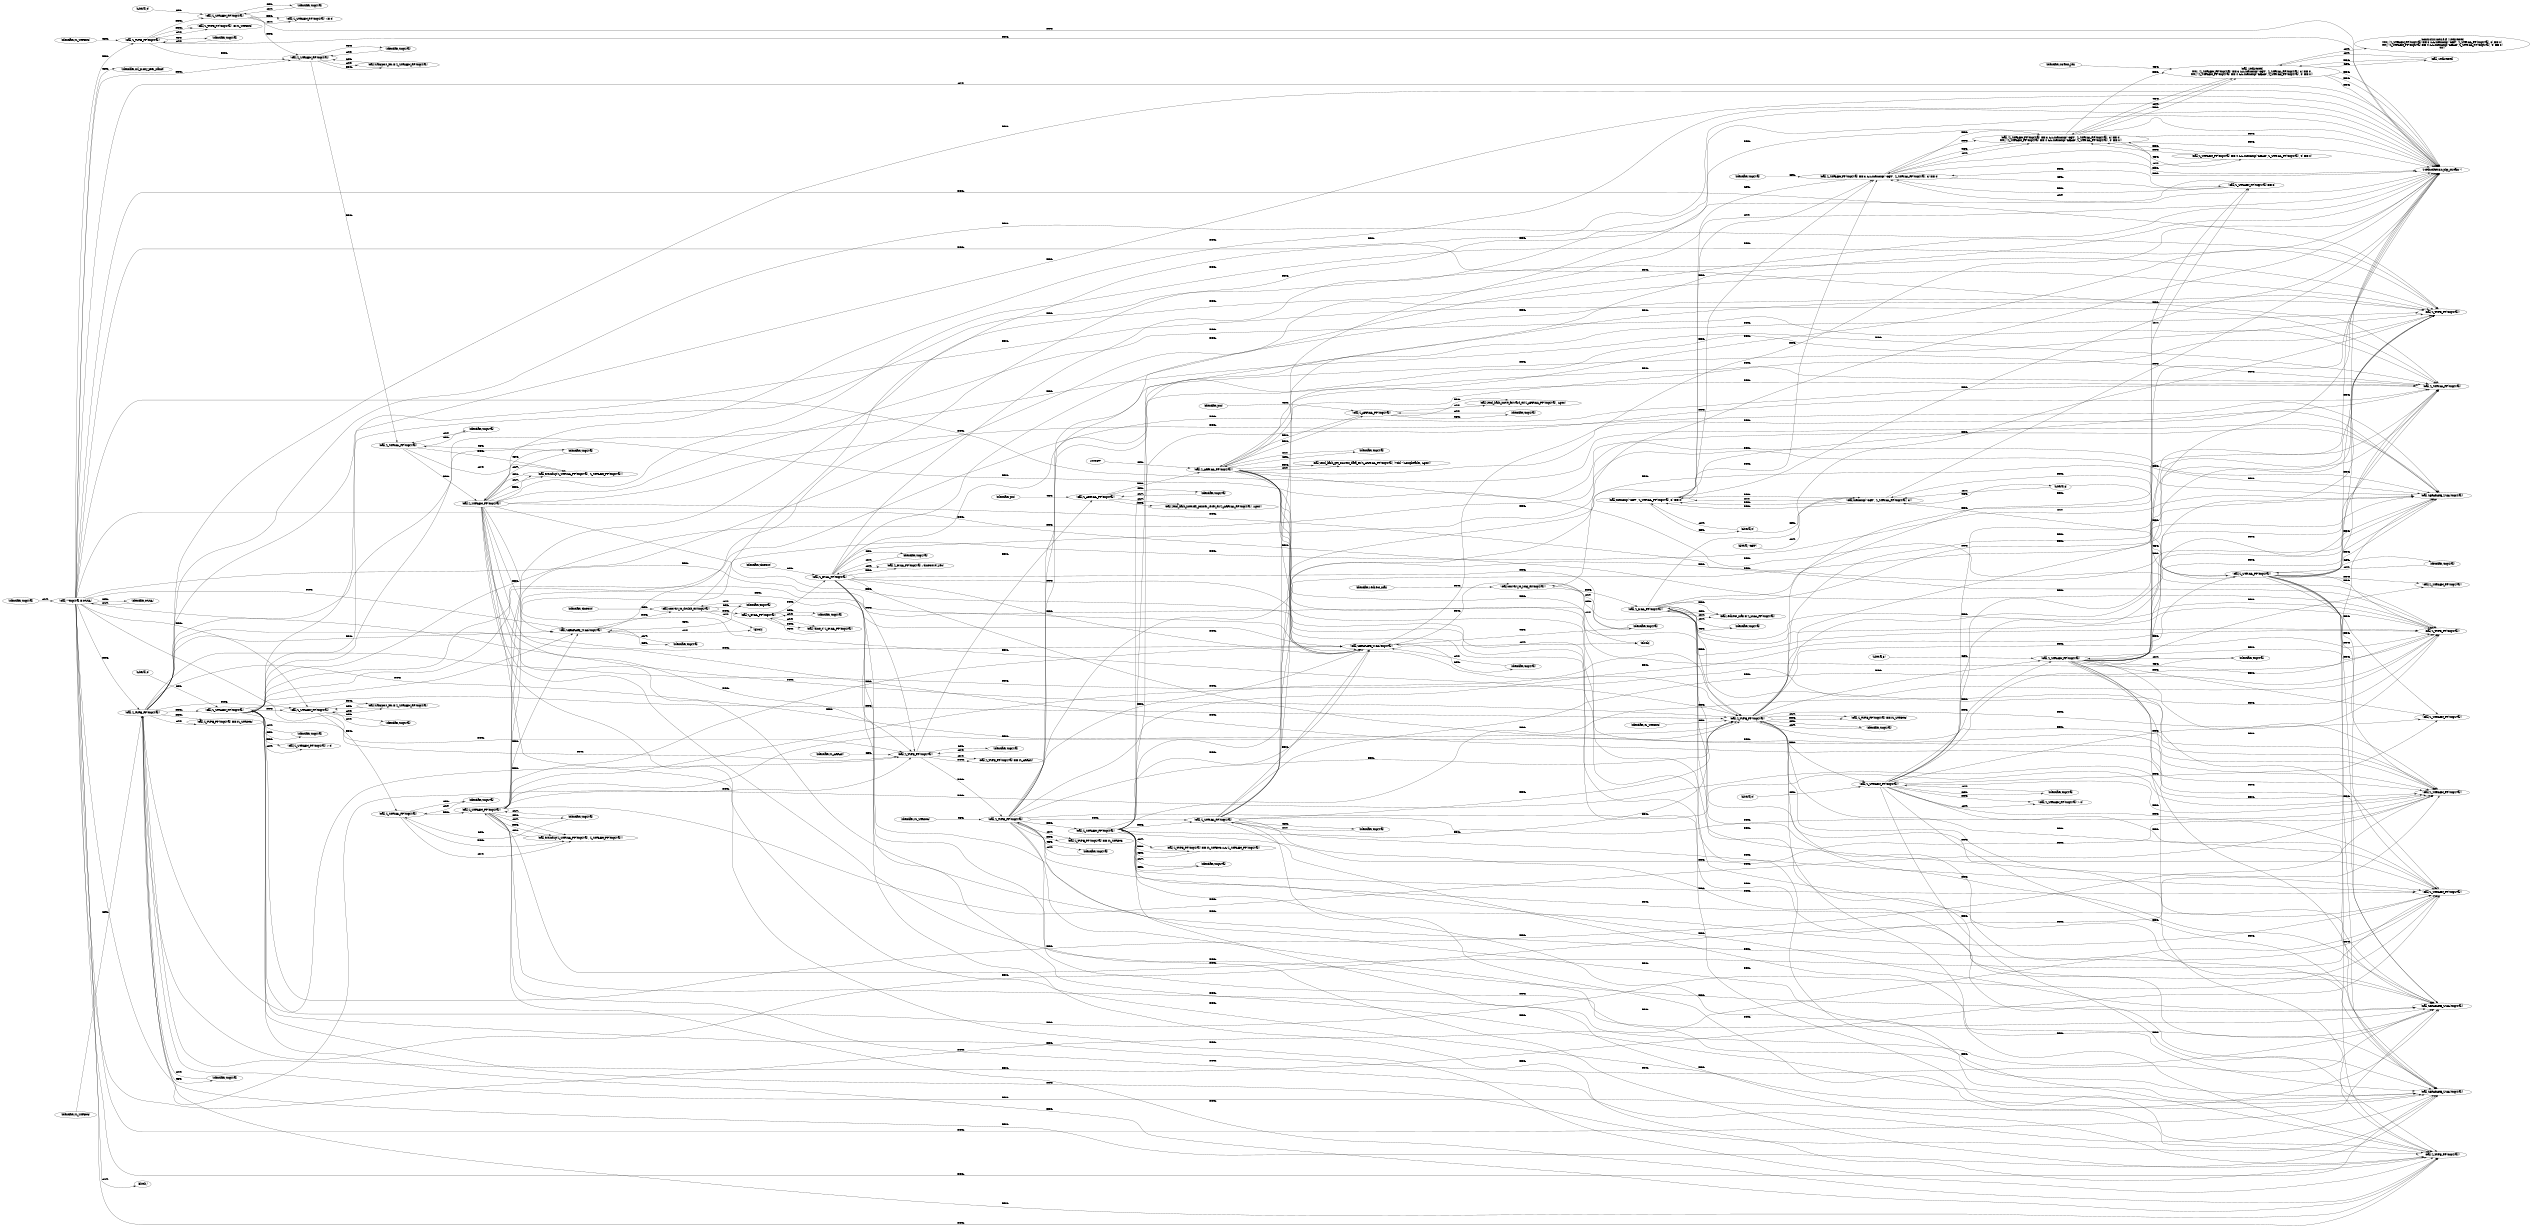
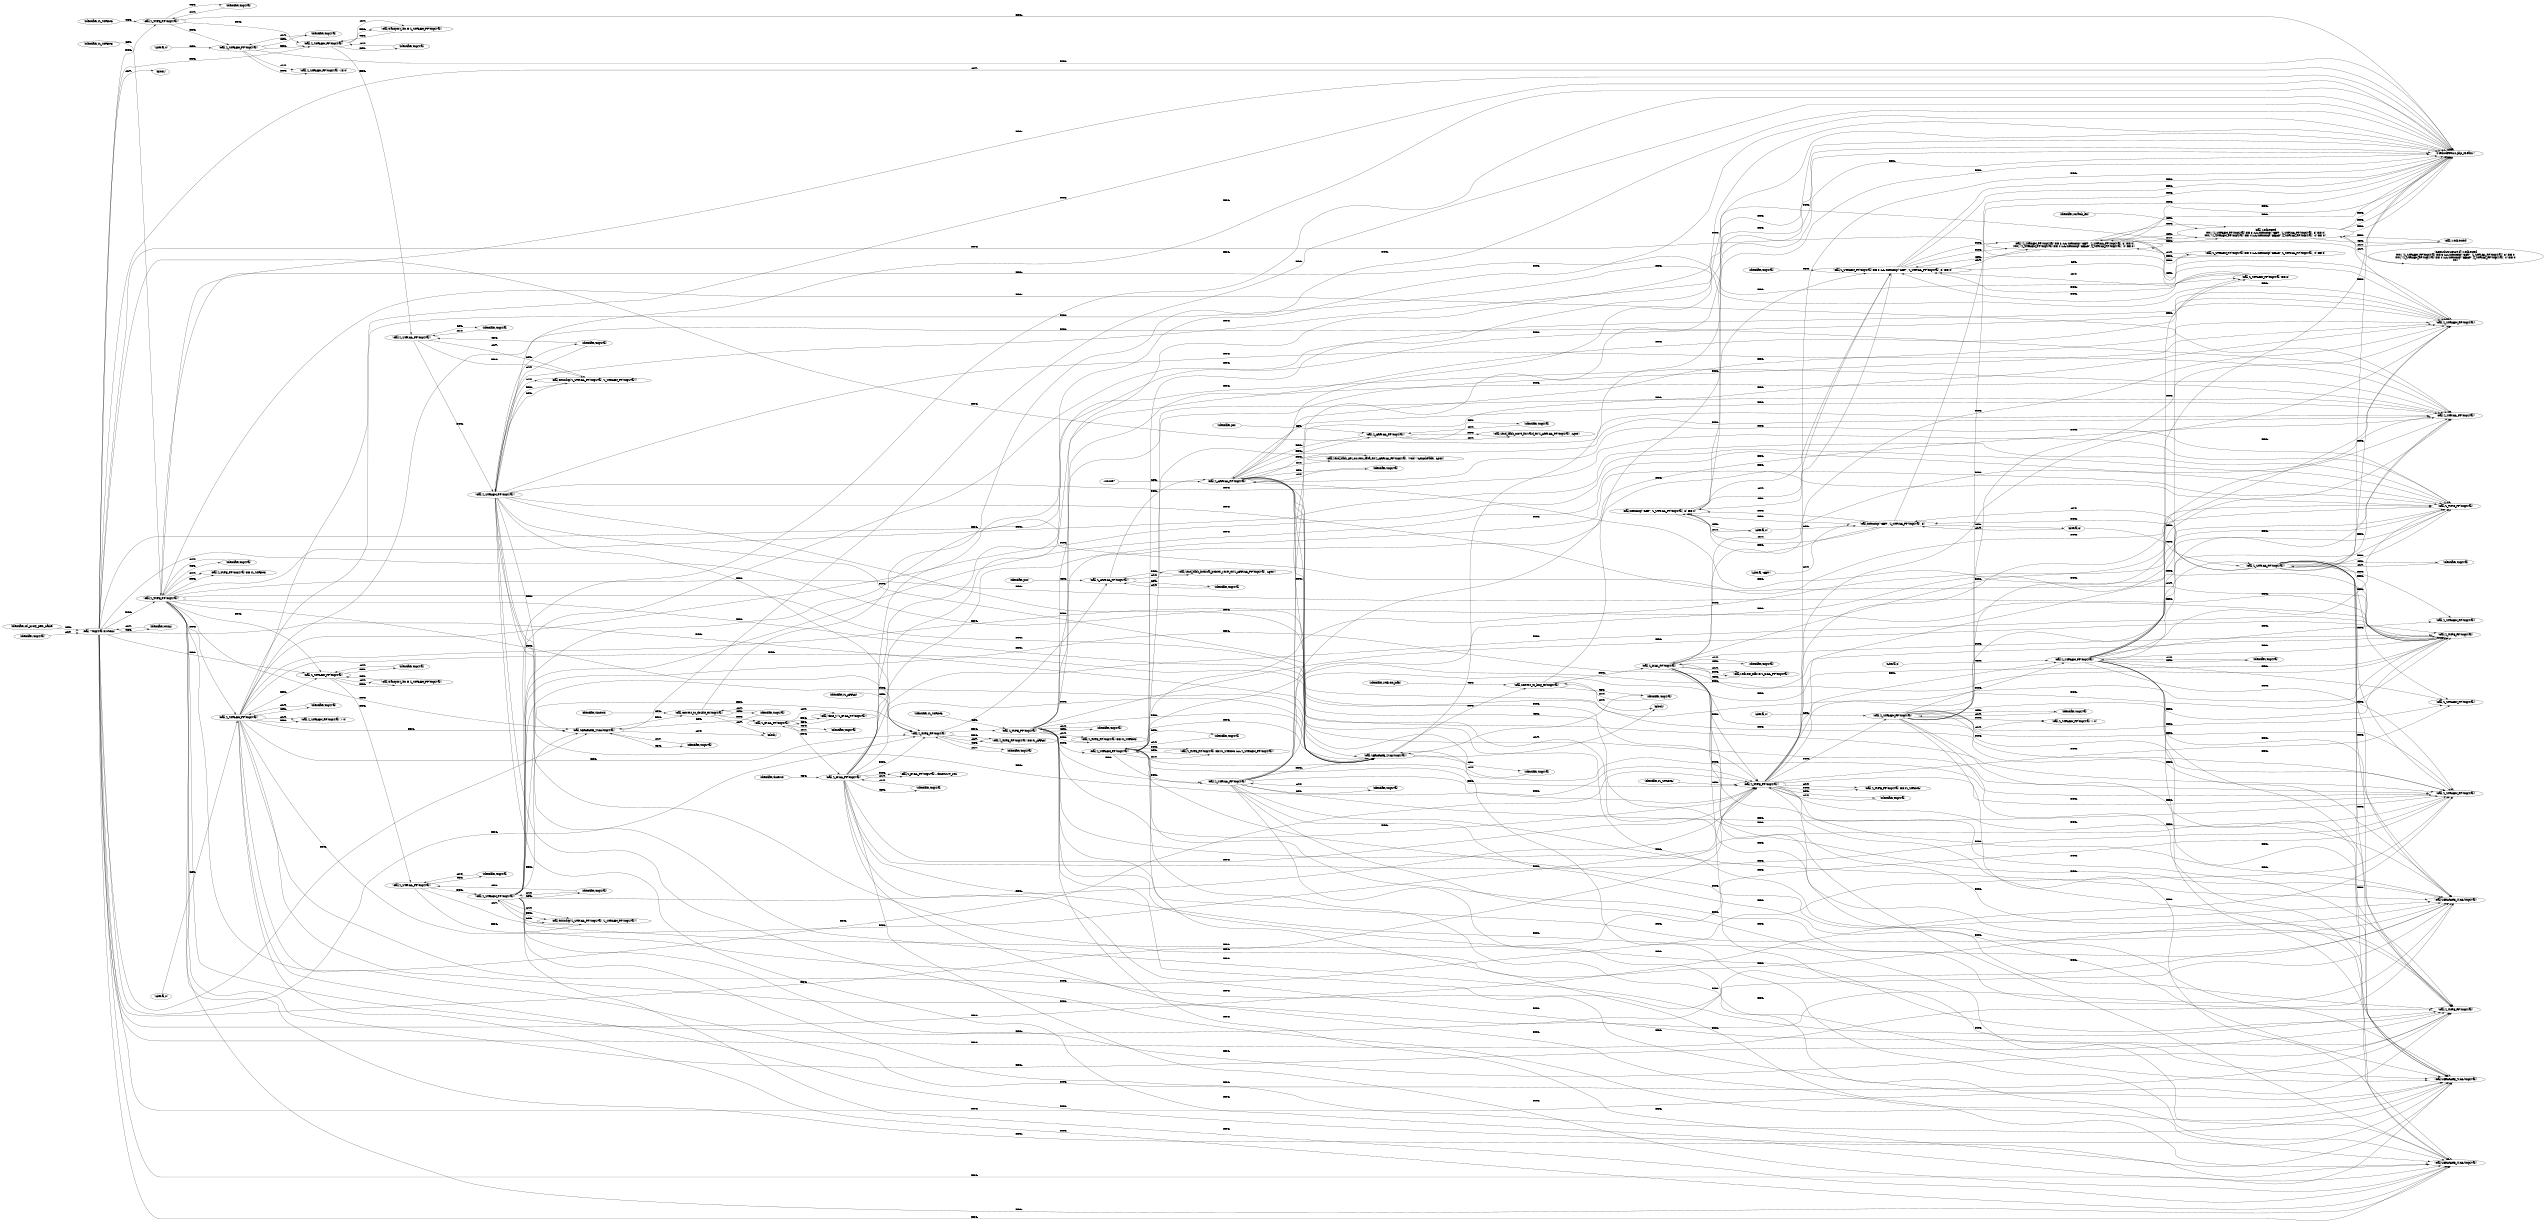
(225, 26) -> none
(82, 330) -> (67, 629)
(1458, 586) -> (1471, 683)
